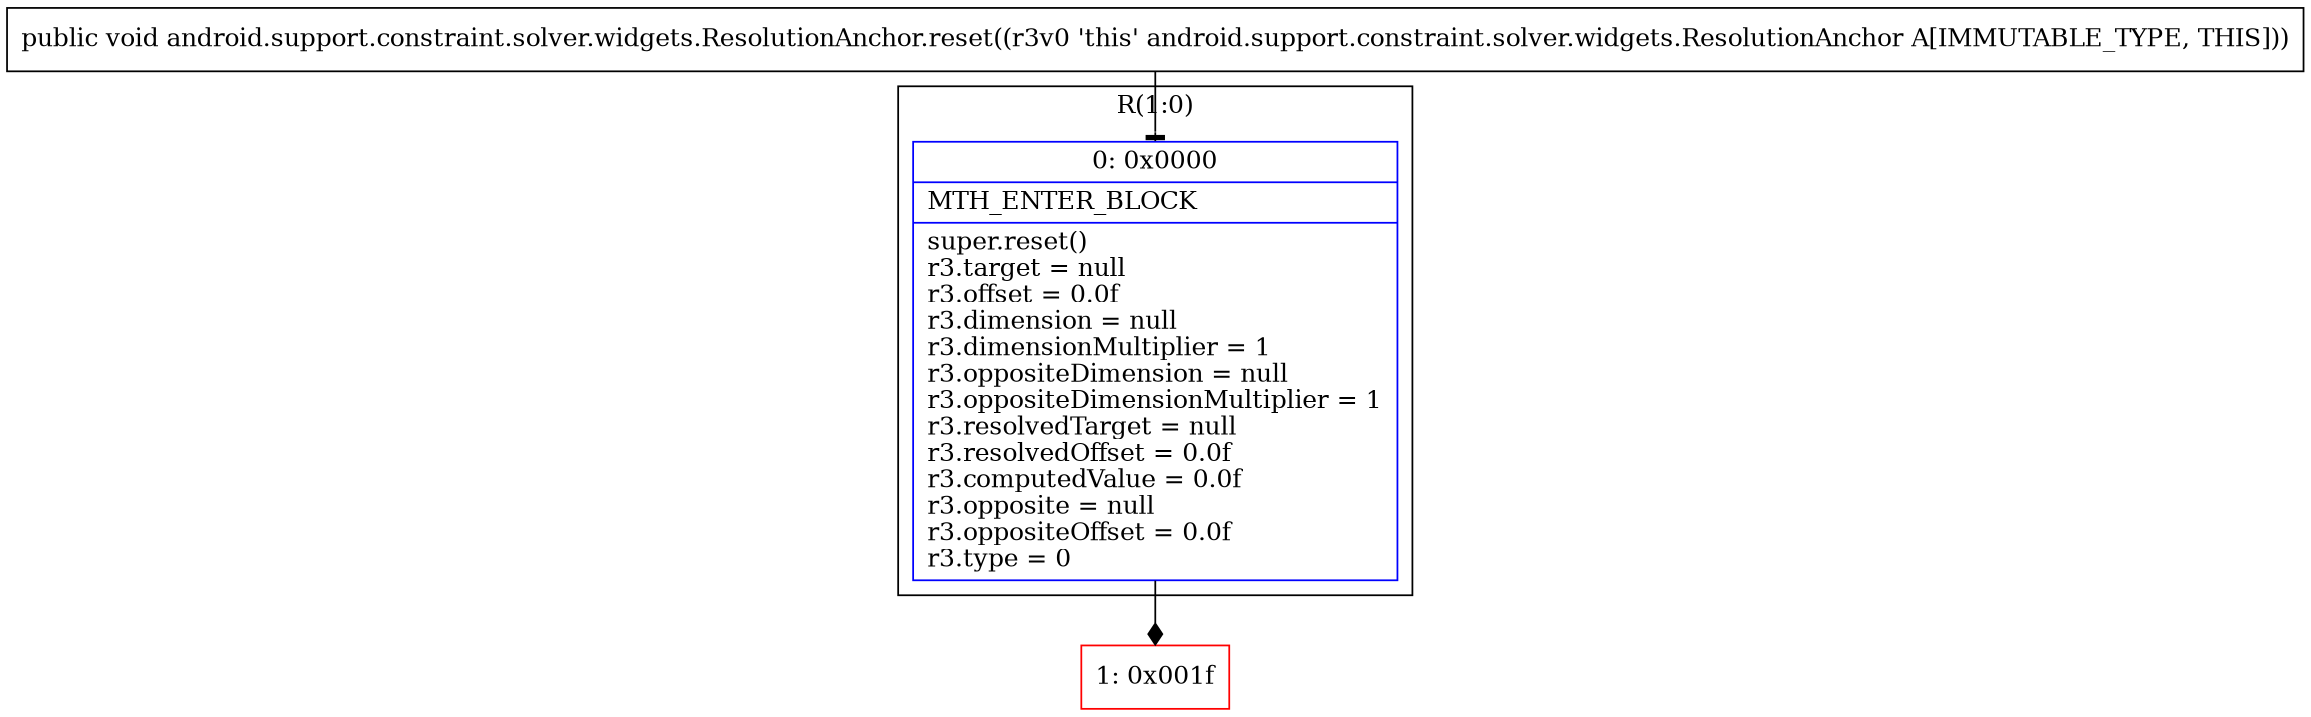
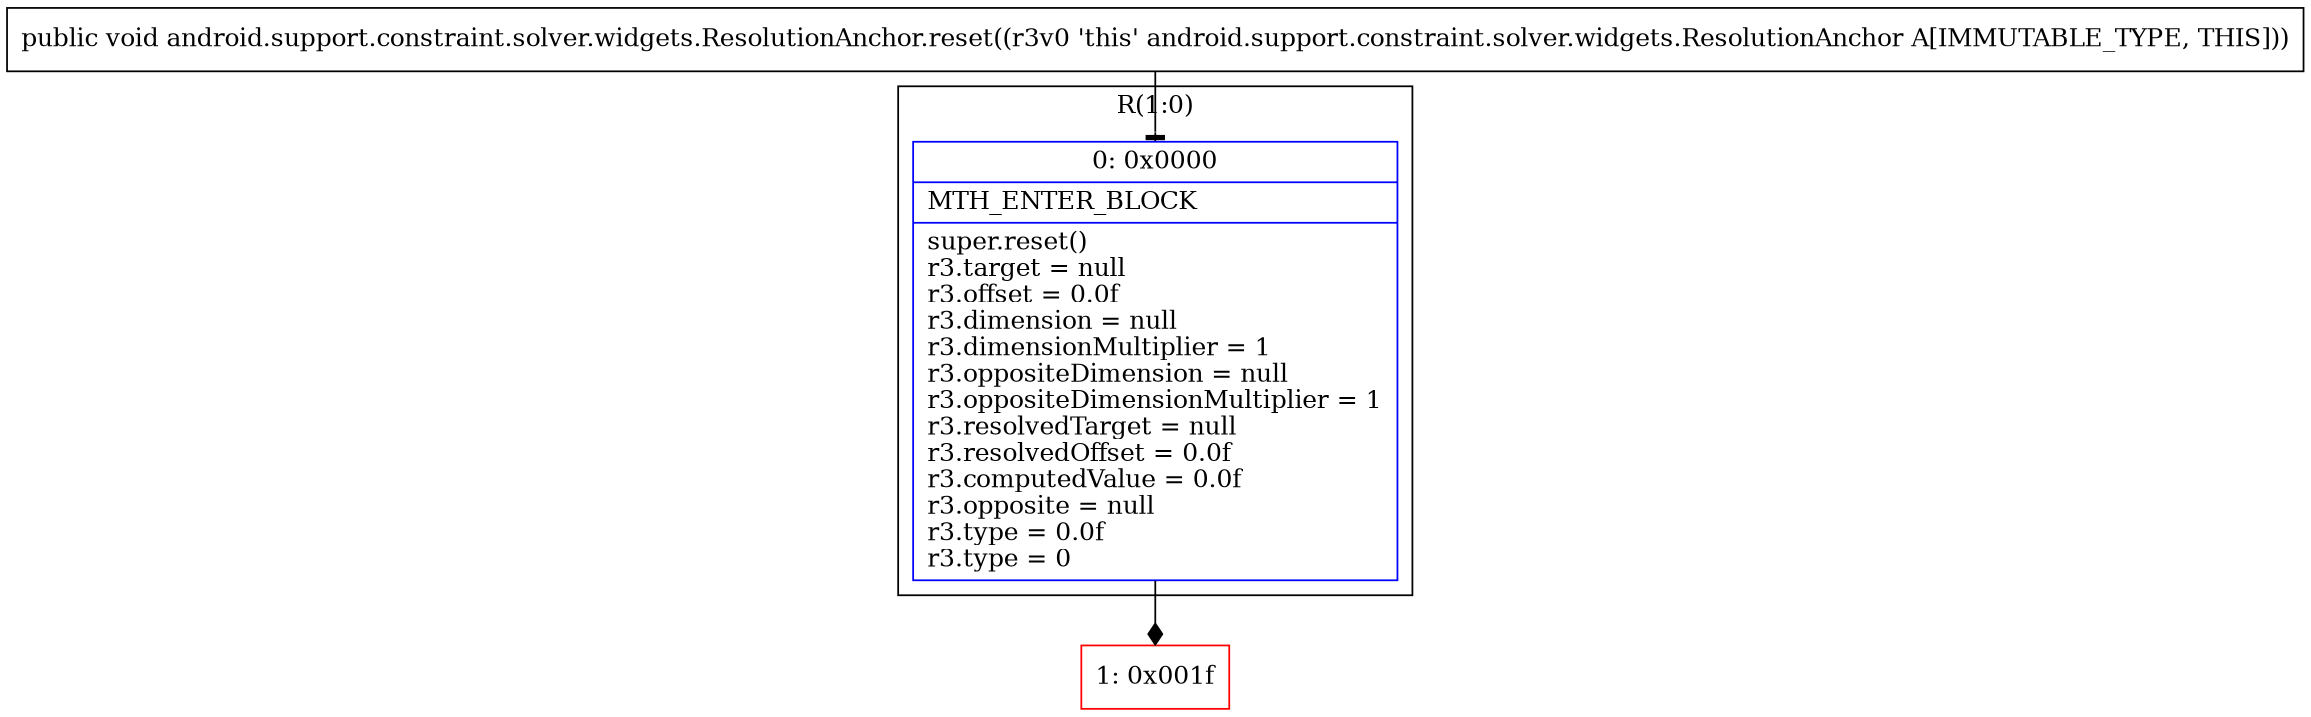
(1080, 533) -> (1016, 533)
